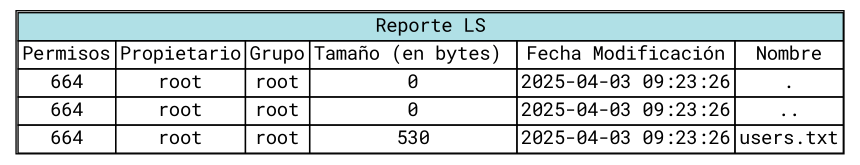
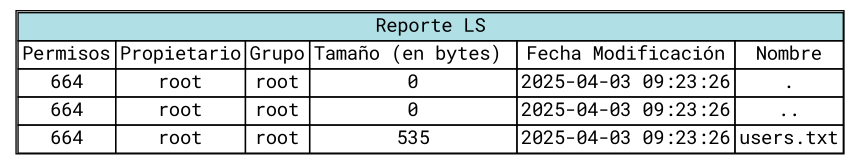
(413, 138) -> (413, 138)
